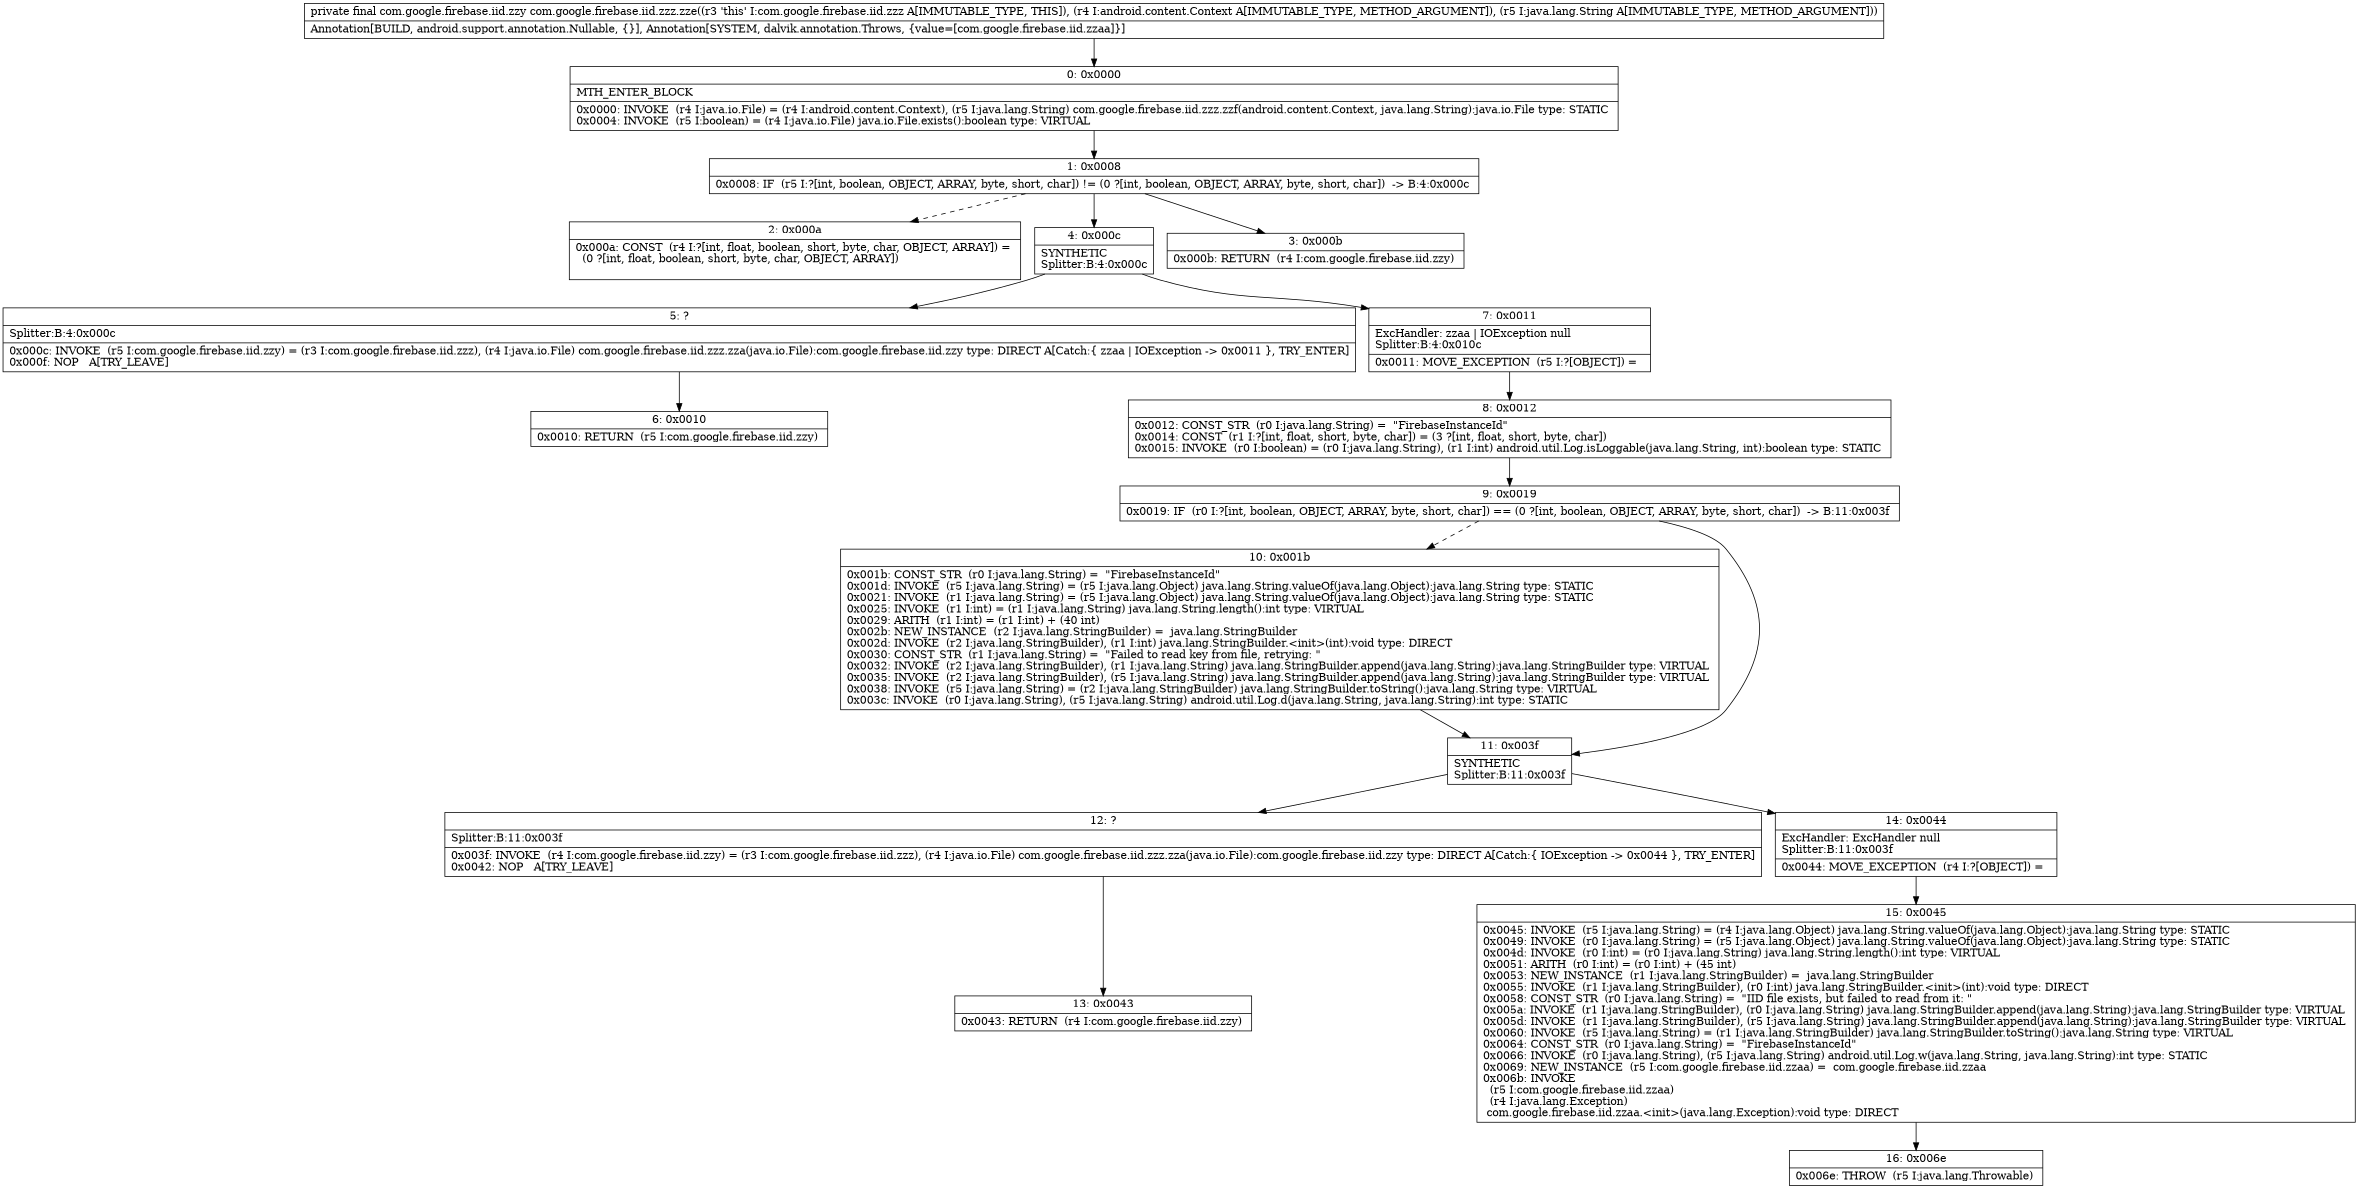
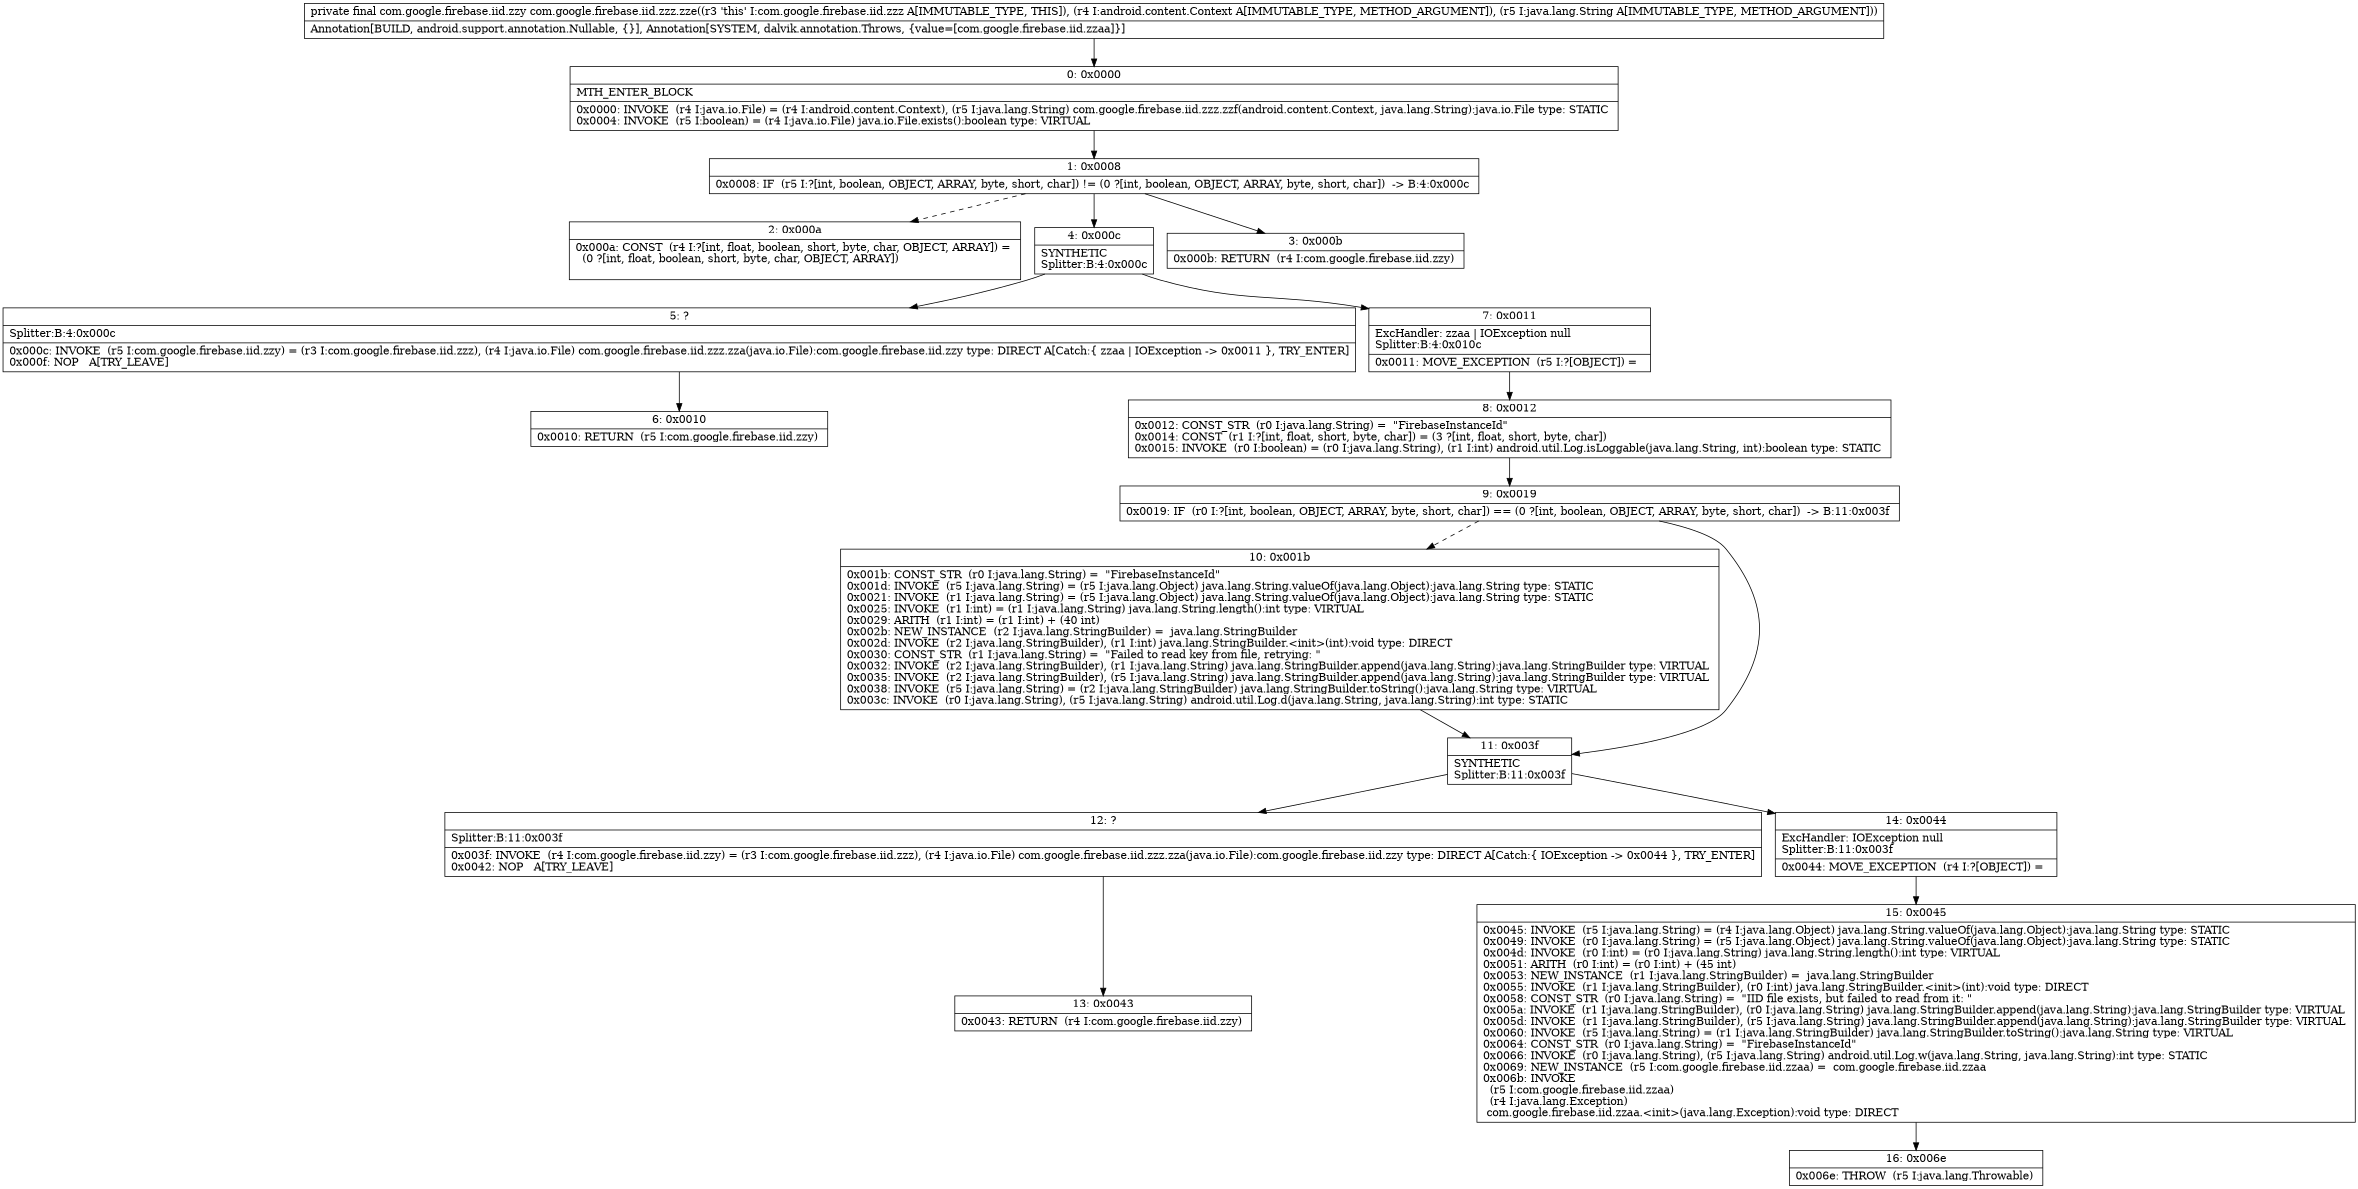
(1861, 838) -> (1862, 838)
